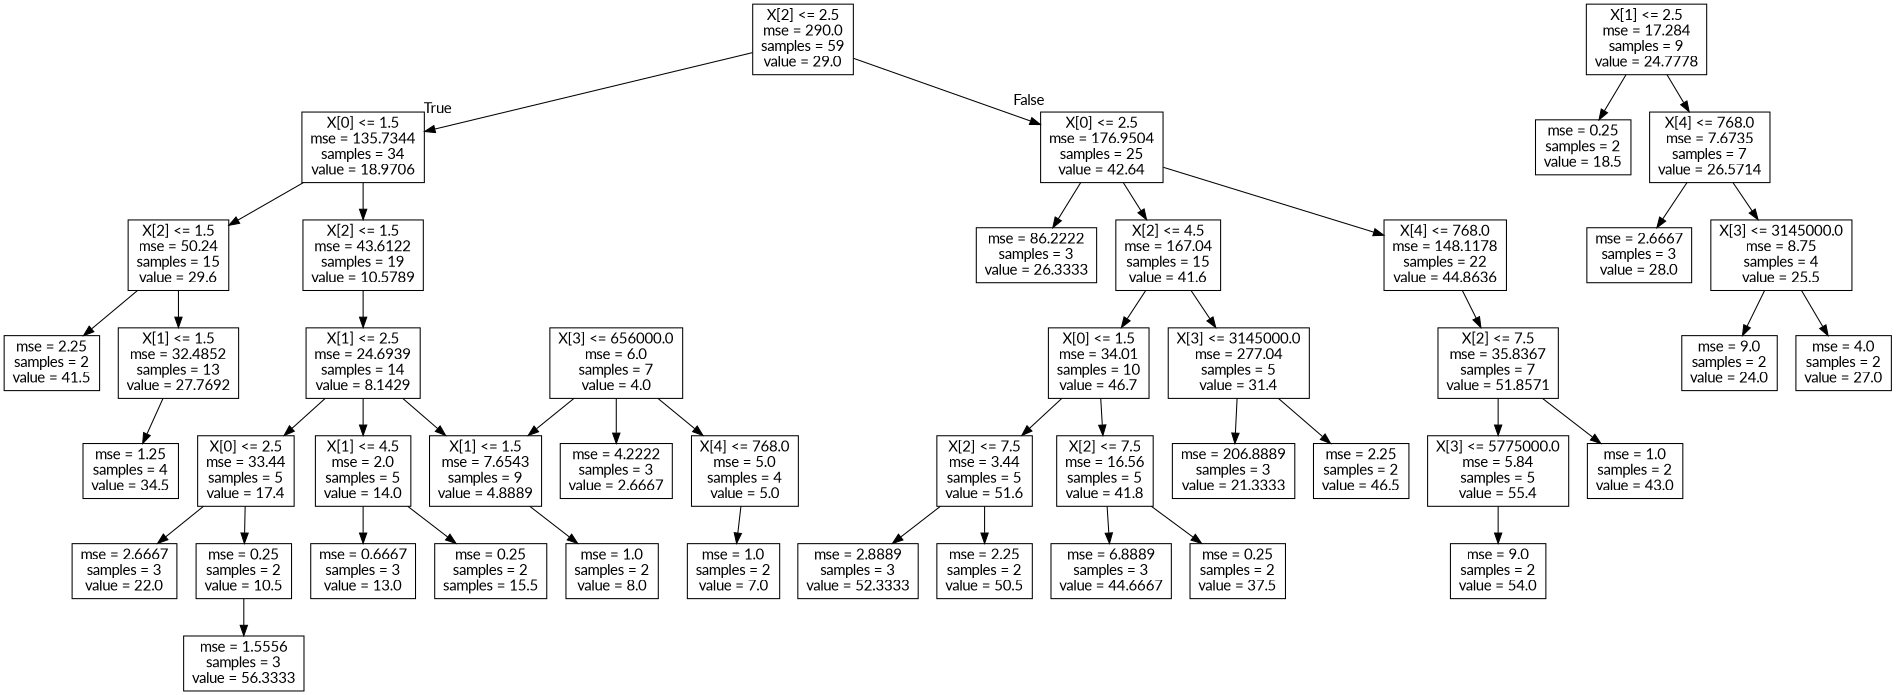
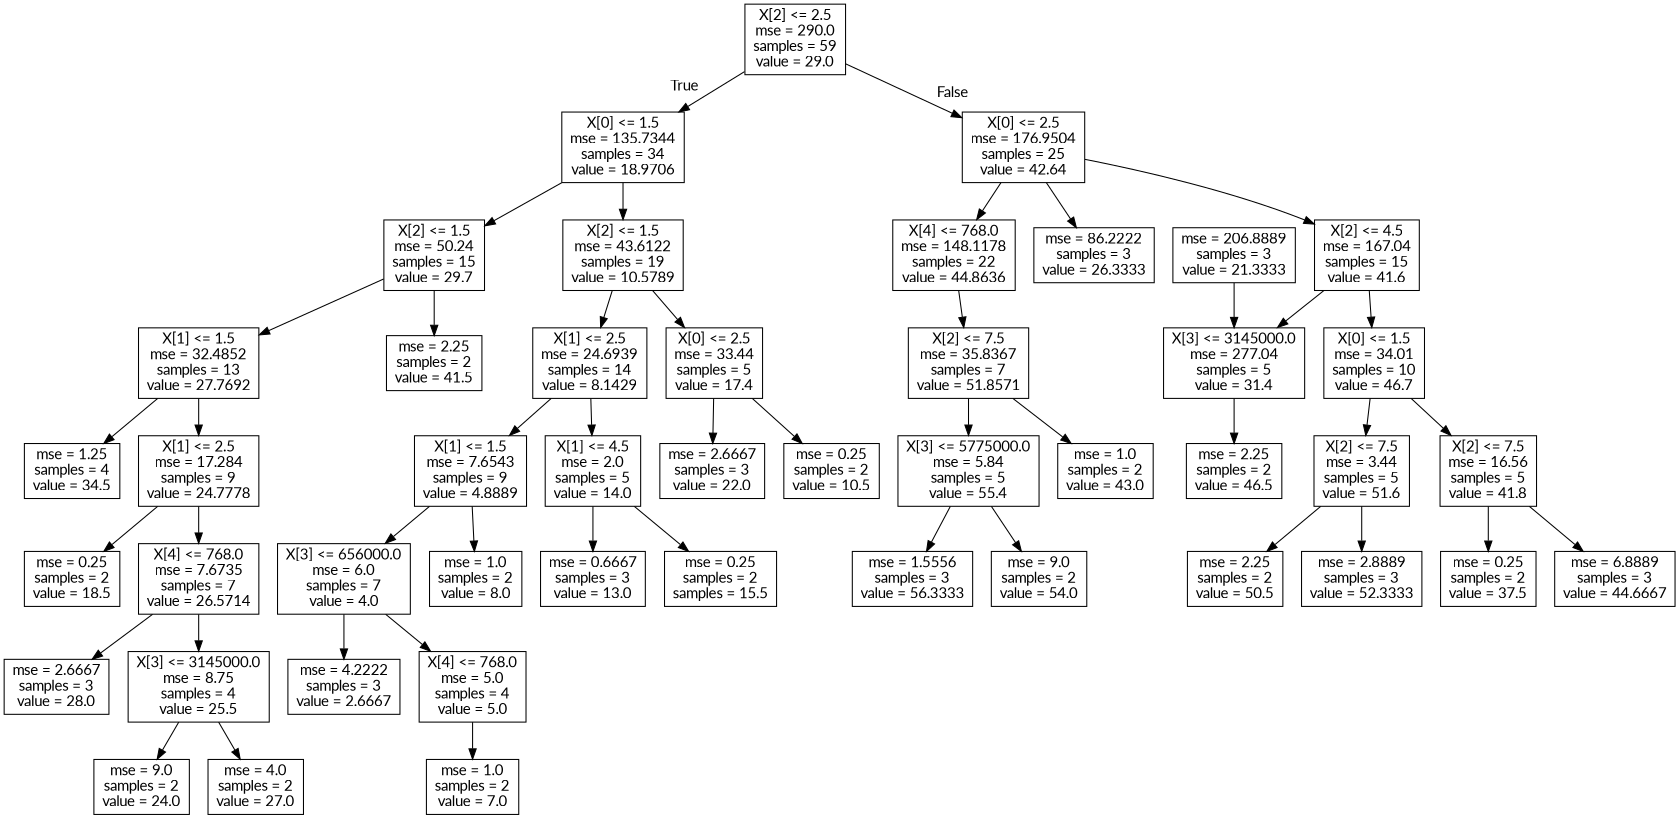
(178, 255) -> (434, 255)
none -> (199, 412)
(309, 413) -> (665, 305)
(555, 414) -> (411, 521)
(1236, 416) -> (1234, 300)
(244, 612) -> (941, 524)
